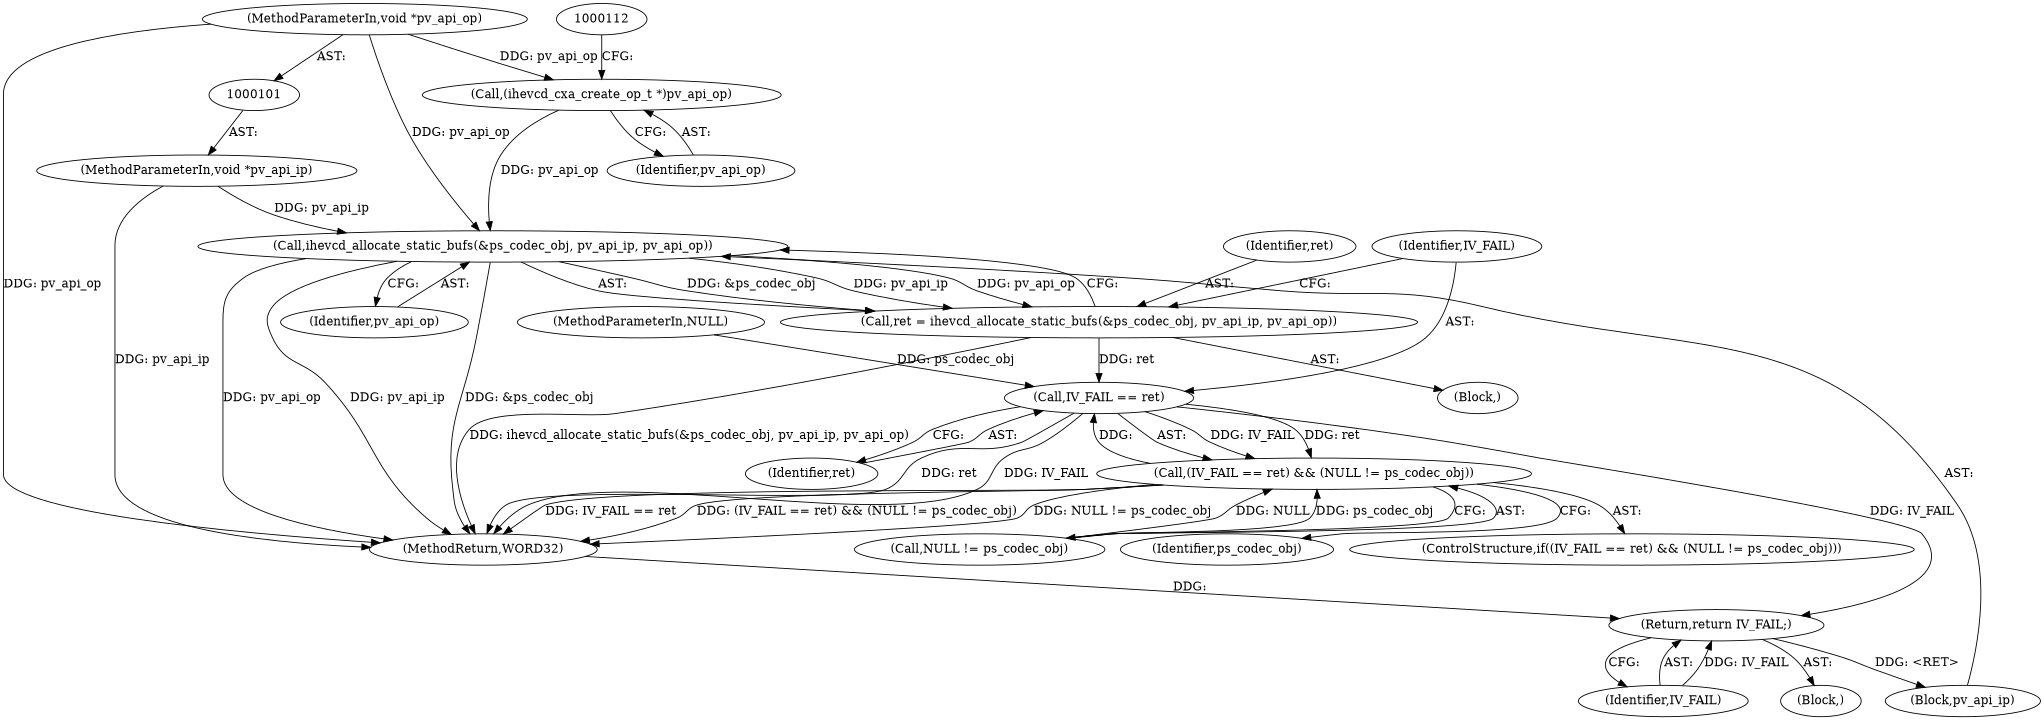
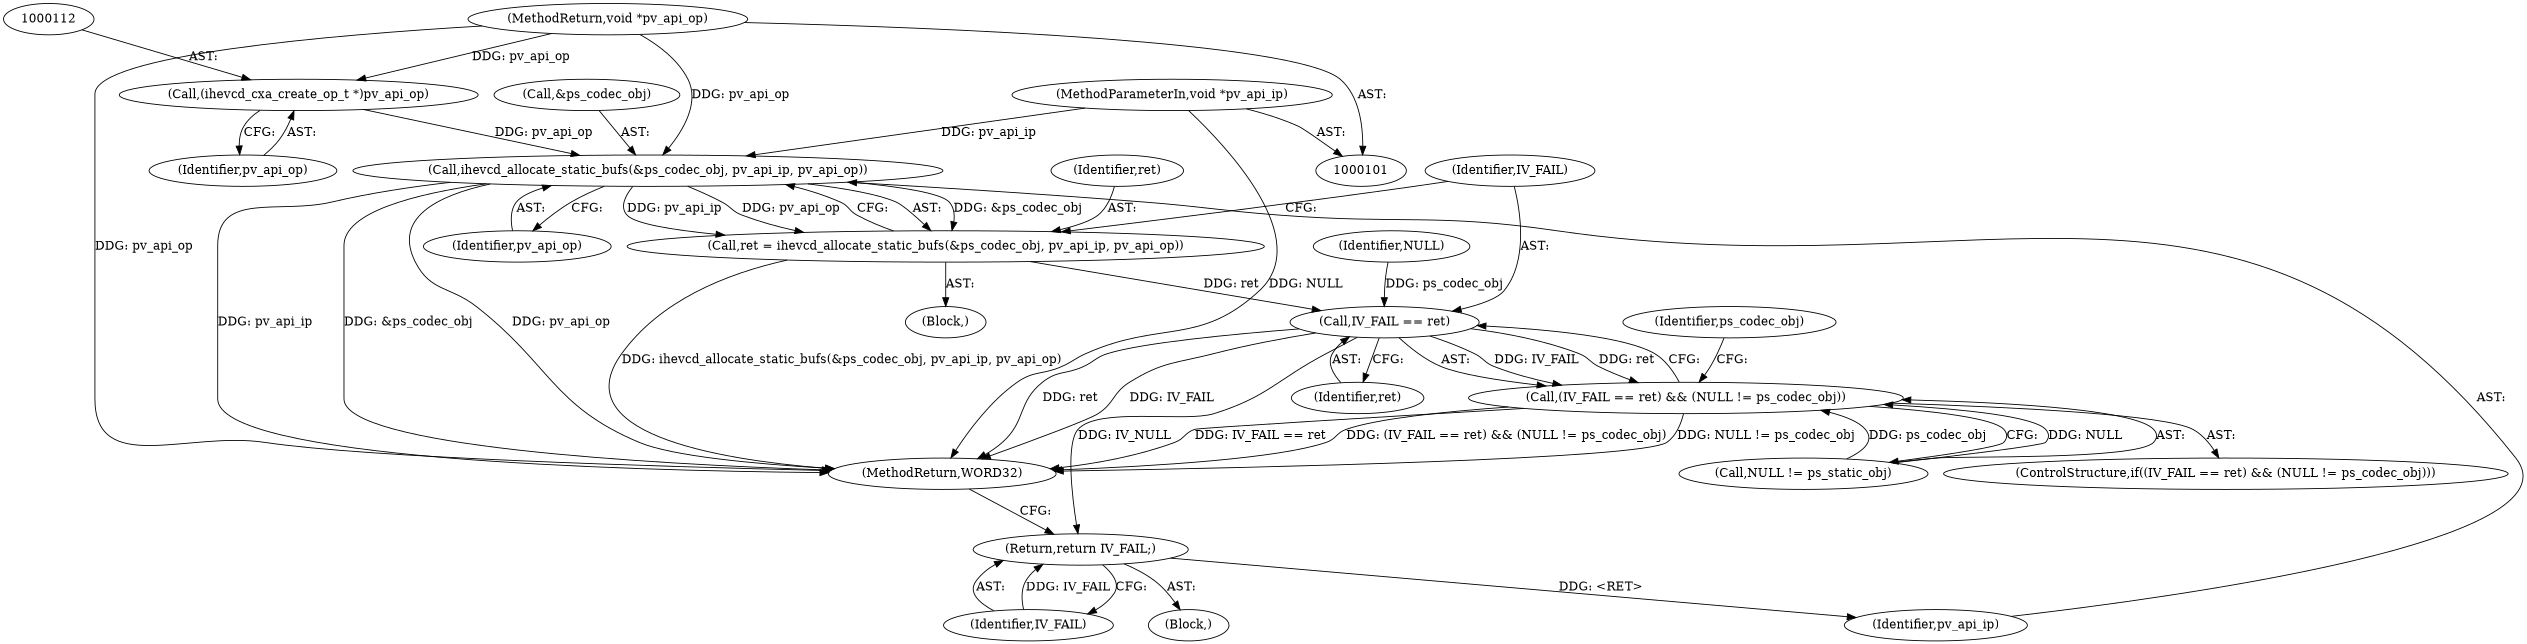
(365, 19) -> (608, 19)
(620, 57) -> (206, 57)
none -> (587, 95)
(228, 129) -> (1294, 124)
(641, 322) -> (1392, 246)
(162, 360) -> (1306, 284)
(1118, 436) -> (1686, 360)
(1912, 512) -> (1125, 436)
(1484, 530) -> (1715, 357)
(980, 549) -> (1803, 474)
(1192, 587) -> (1038, 512)
(1963, 701) -> (1936, 625)
